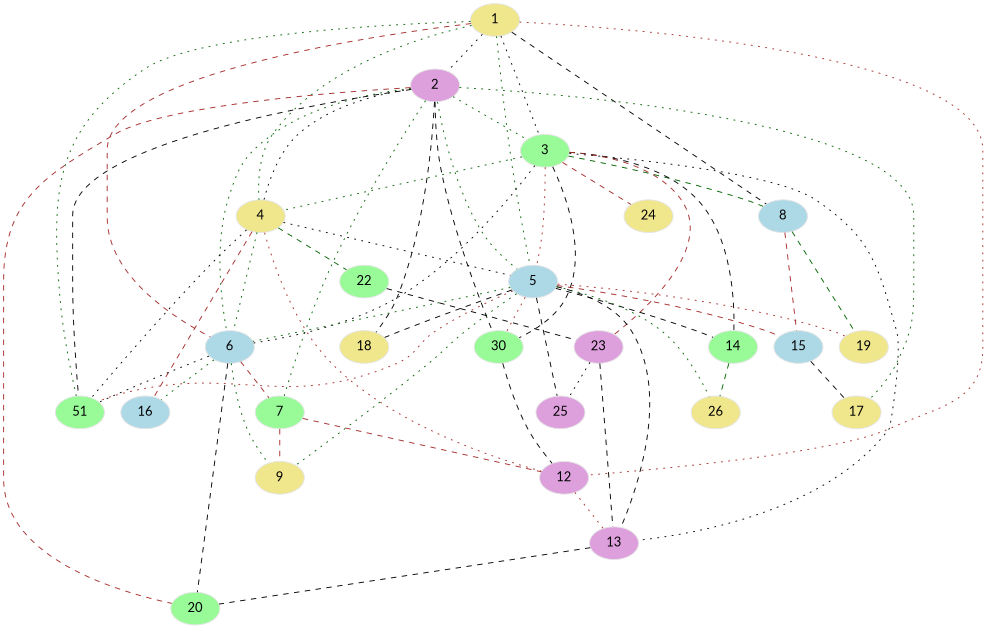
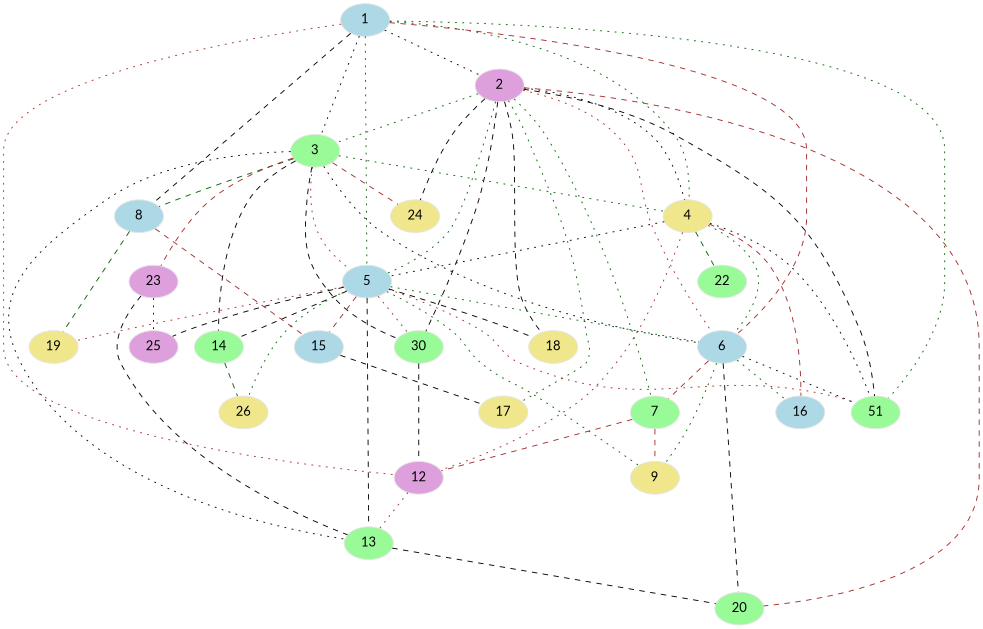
(495, 20) -> (365, 20)
none -> (446, 145)
(248, 156) -> (642, 186)
(496, 318) -> none
(614, 543) -> (369, 543)
